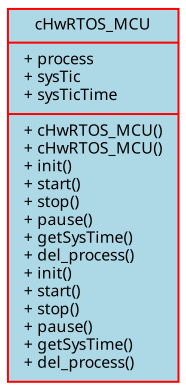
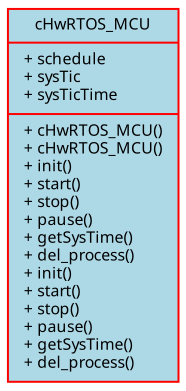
(60, 60) -> (65, 60)
